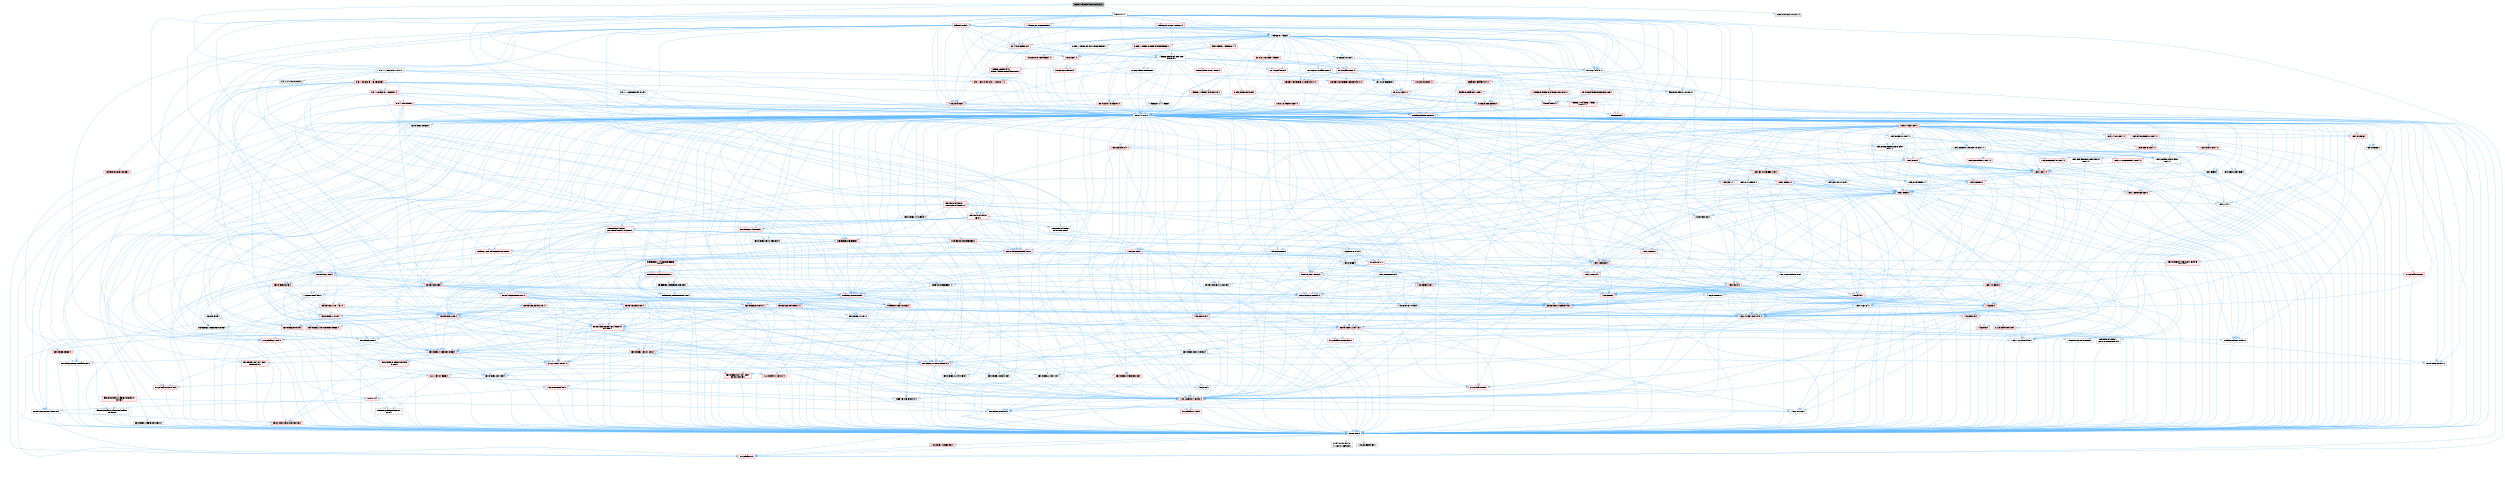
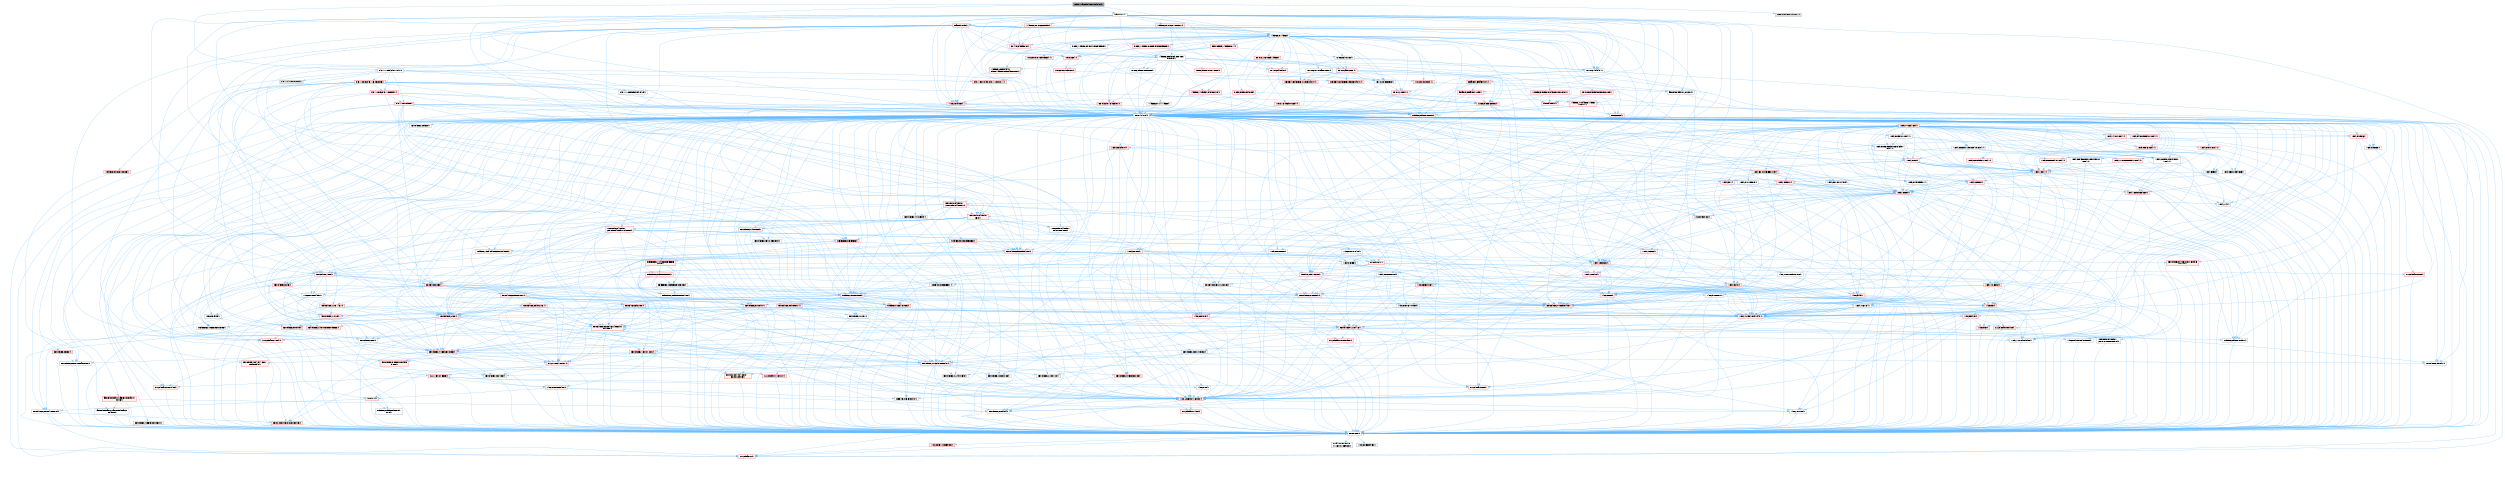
(738, 376) -> (738, 376)
(418, 391) -> (495, 383)
